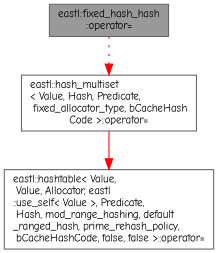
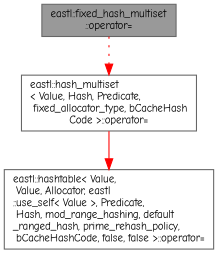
(109, 20) -> (109, 20)
